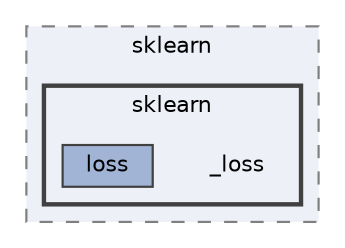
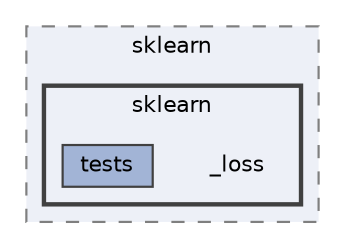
(108, 166) -> (108, 166)
